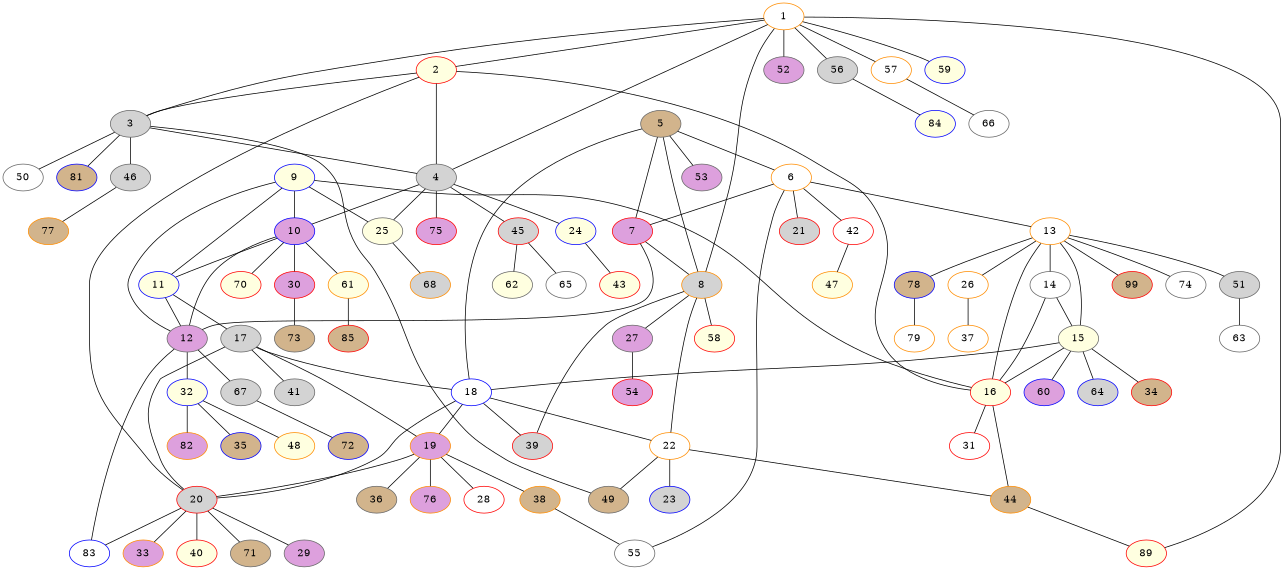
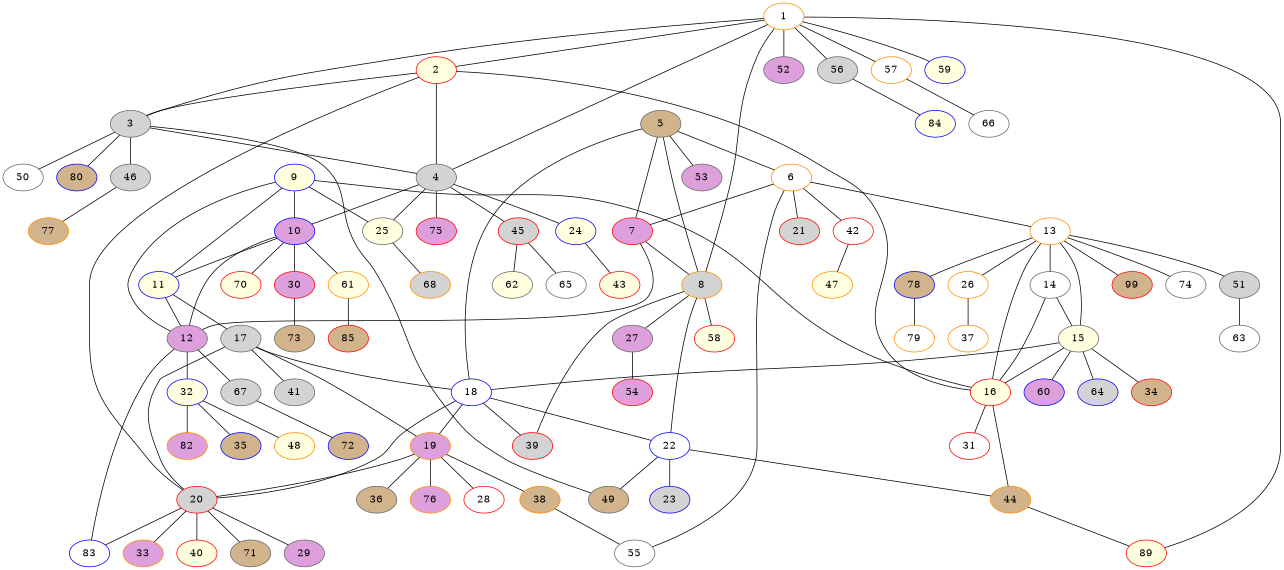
(77, 178) -> (77, 178)
(670, 446) -> (670, 446)
